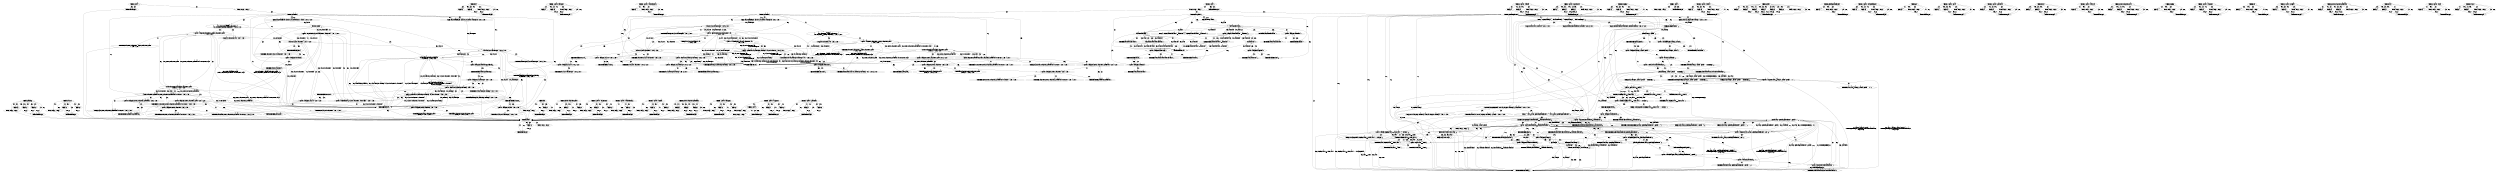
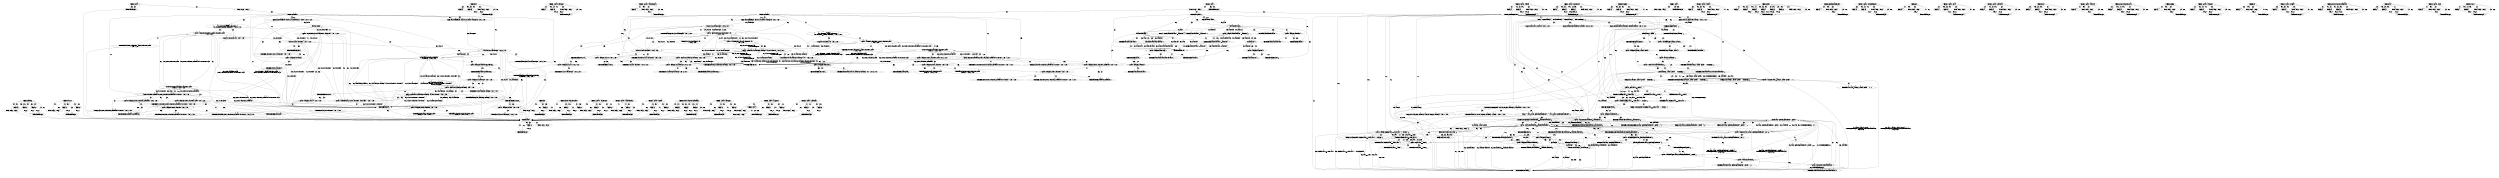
none -> (1674, 34)
(1532, 135) -> none
